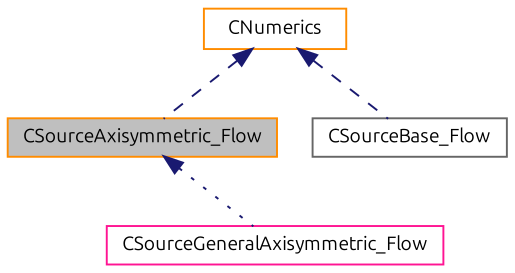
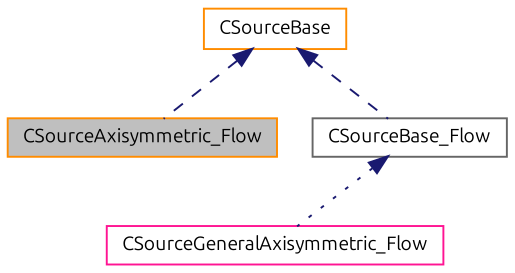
(275, 29) -> (275, 29)
(216, 197) -> (335, 197)
